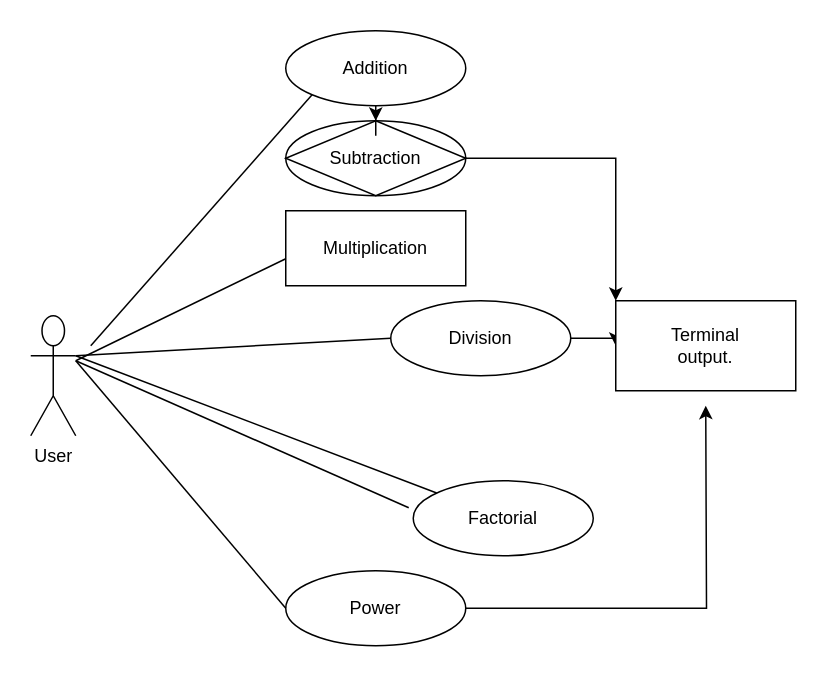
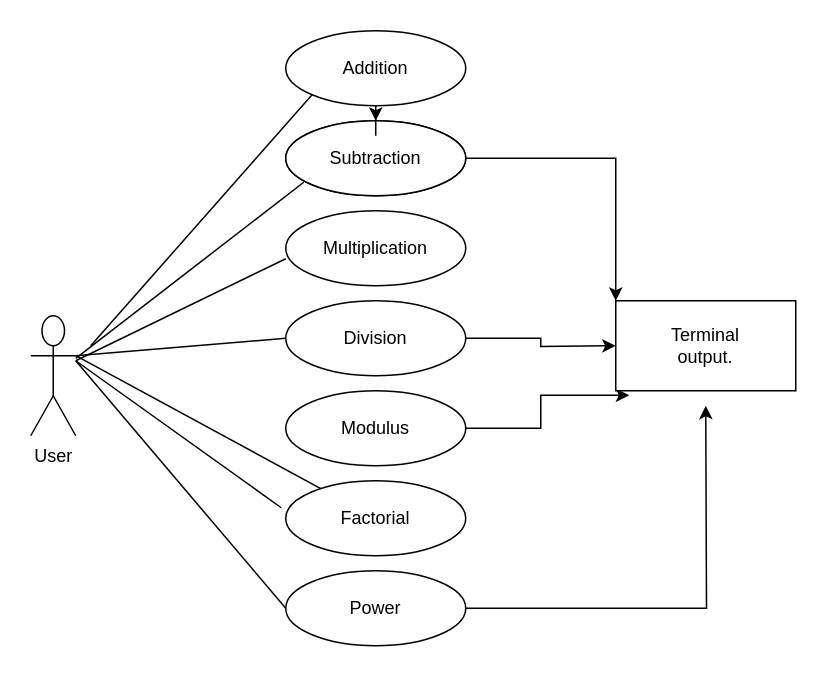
(376, 158) -> (376, 158)
(376, 248) -> (376, 248)
none -> (193, 268)
(481, 338) -> (376, 338)
none -> (541, 410)
none -> (376, 428)
(503, 518) -> (376, 518)
